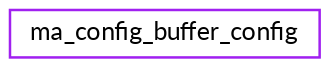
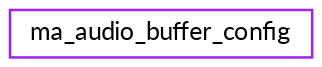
(165, 34) -> (161, 34)
